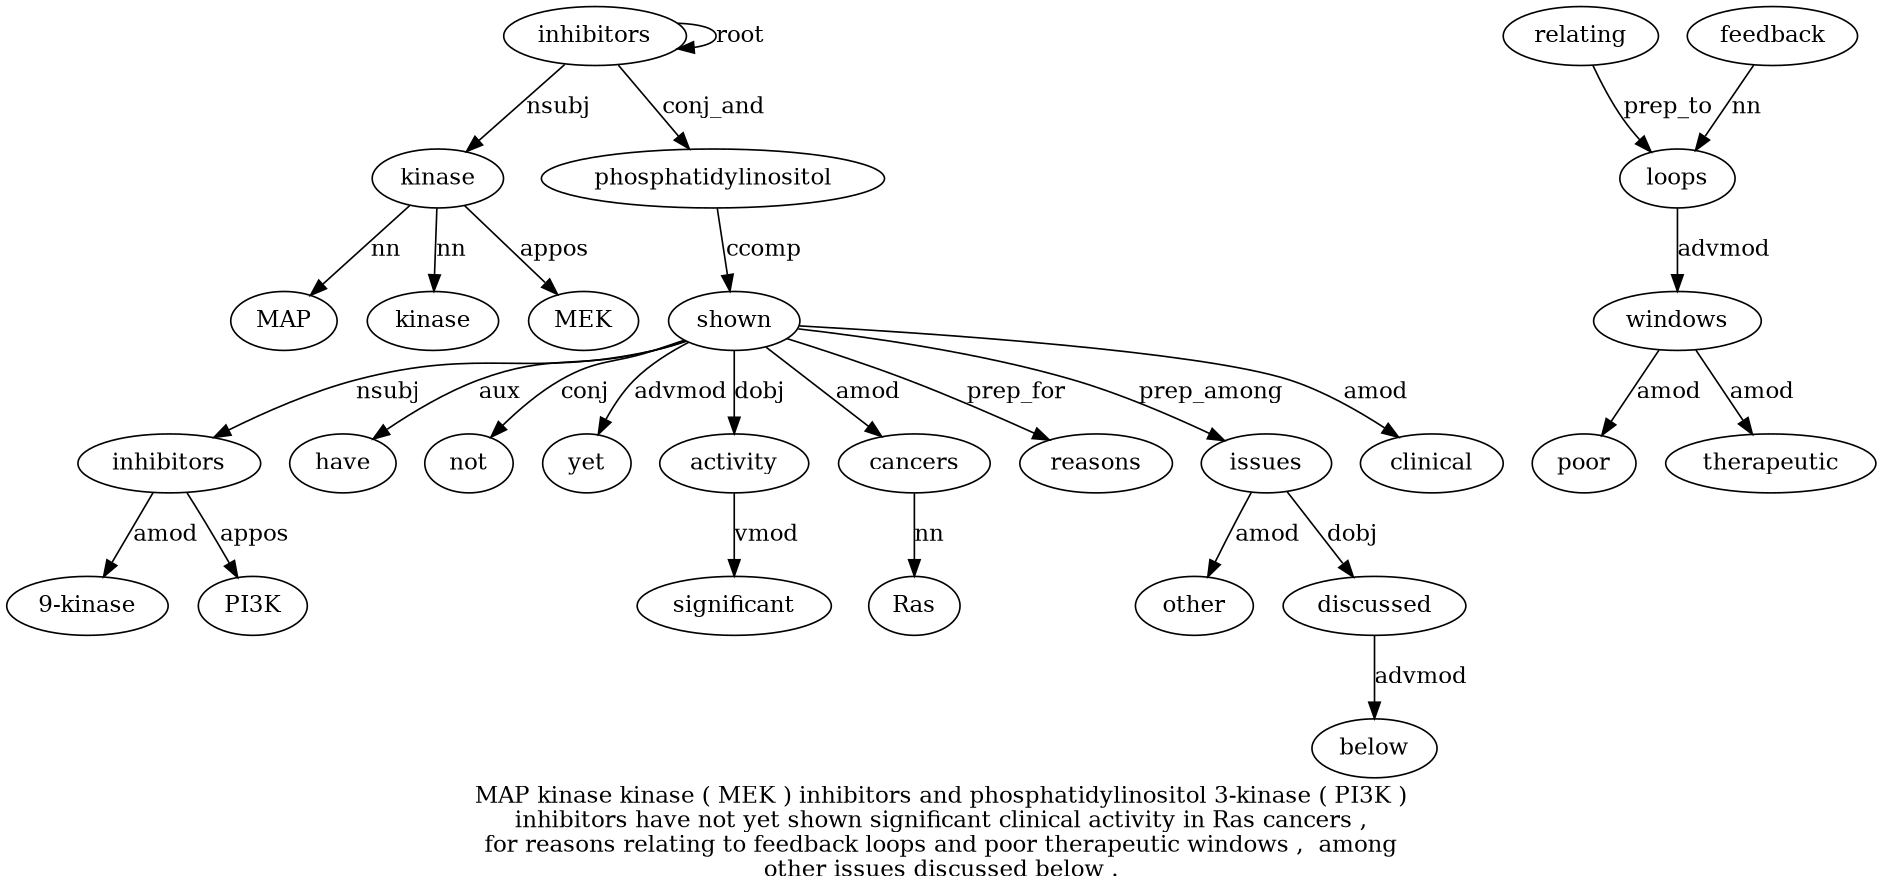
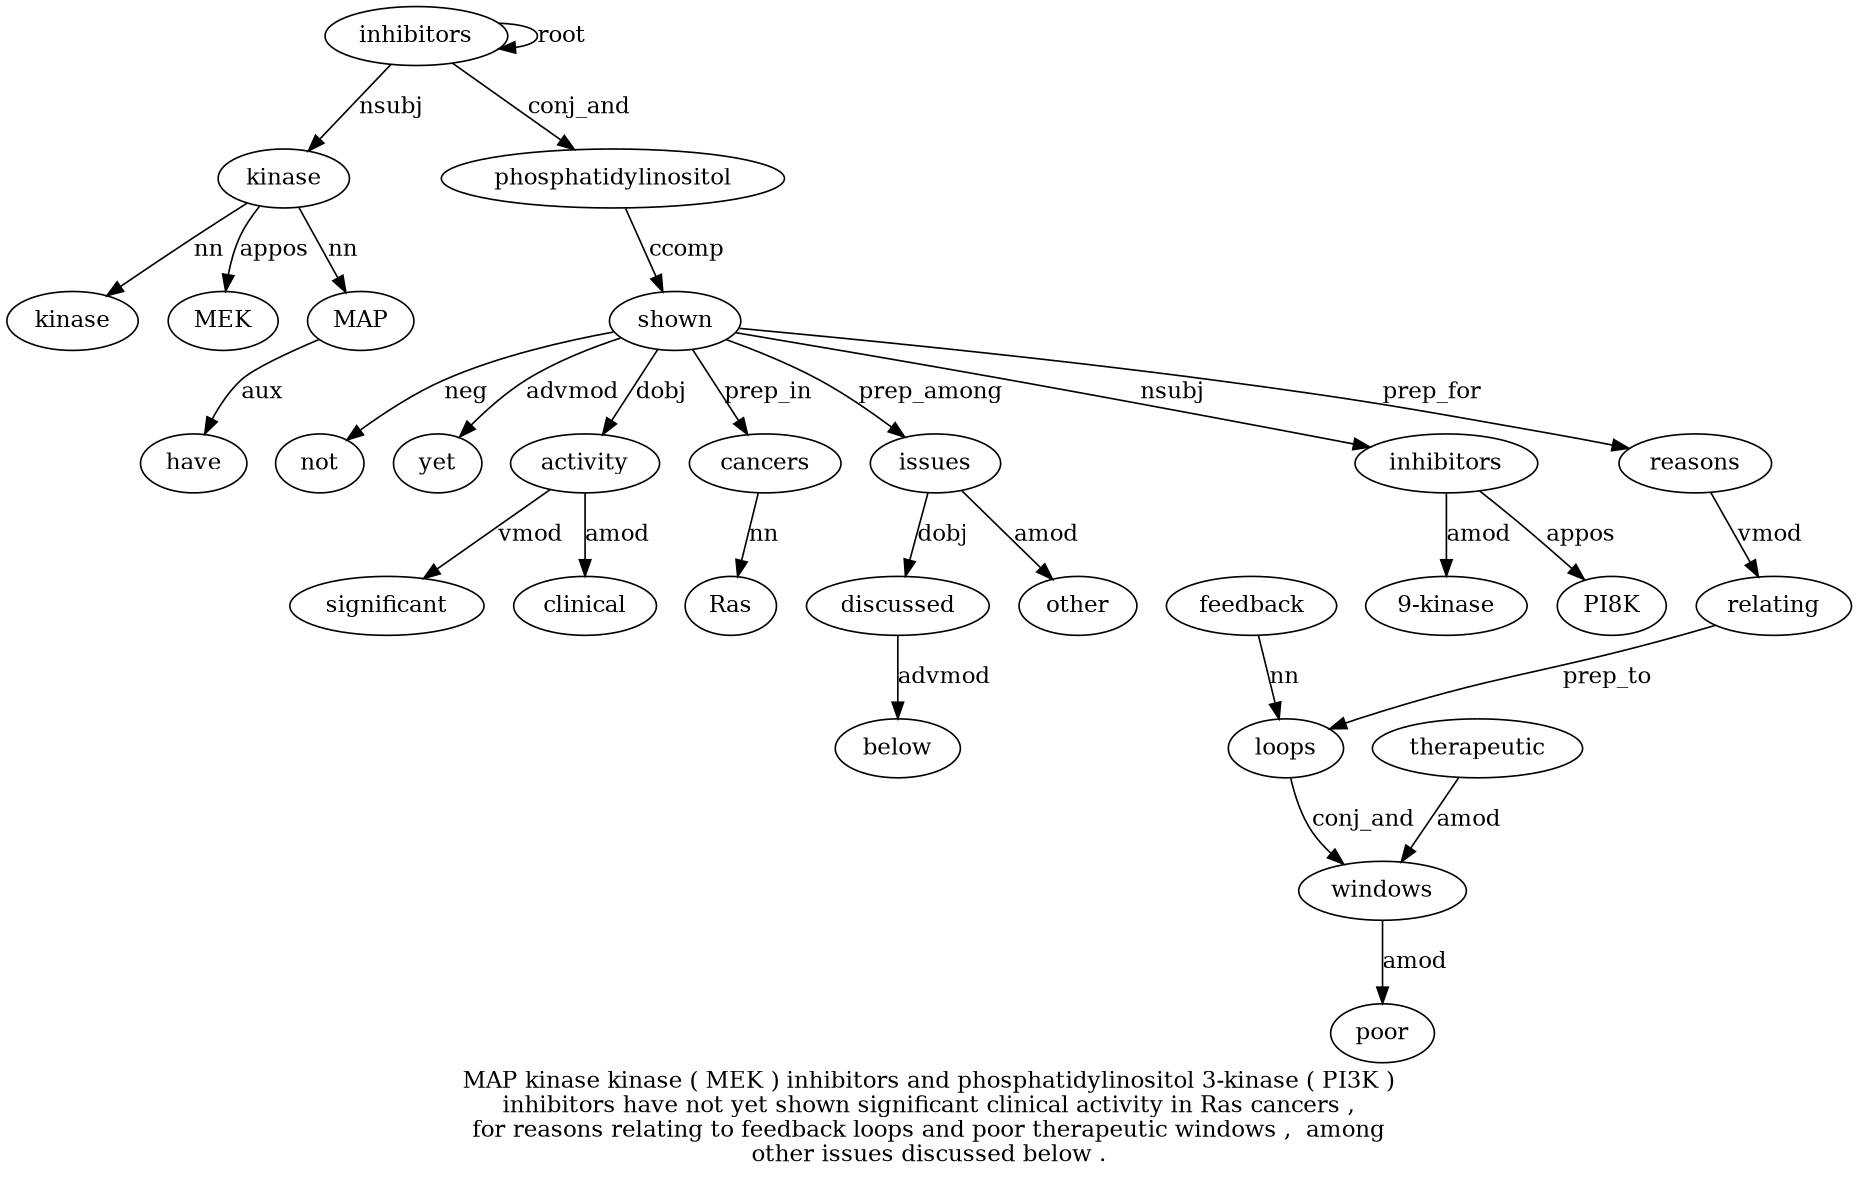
(1724, 250) -> (1364, 820)
(1099, 349) -> (585, 526)
(500, 373) -> (257, 369)
(1719, 385) -> (1435, 813)
(585, 392) -> (466, 392)
(869, 392) -> (768, 392)
none -> (1730, 527)
(253, 606) -> (1612, 606)
